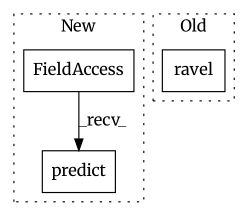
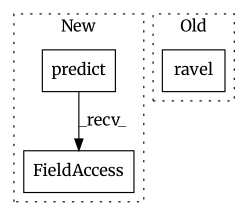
(79, 115) -> (79, 115)
